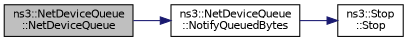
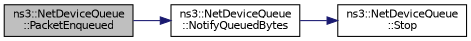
(69, 21) -> (69, 21)
(370, 21) -> (402, 21)
